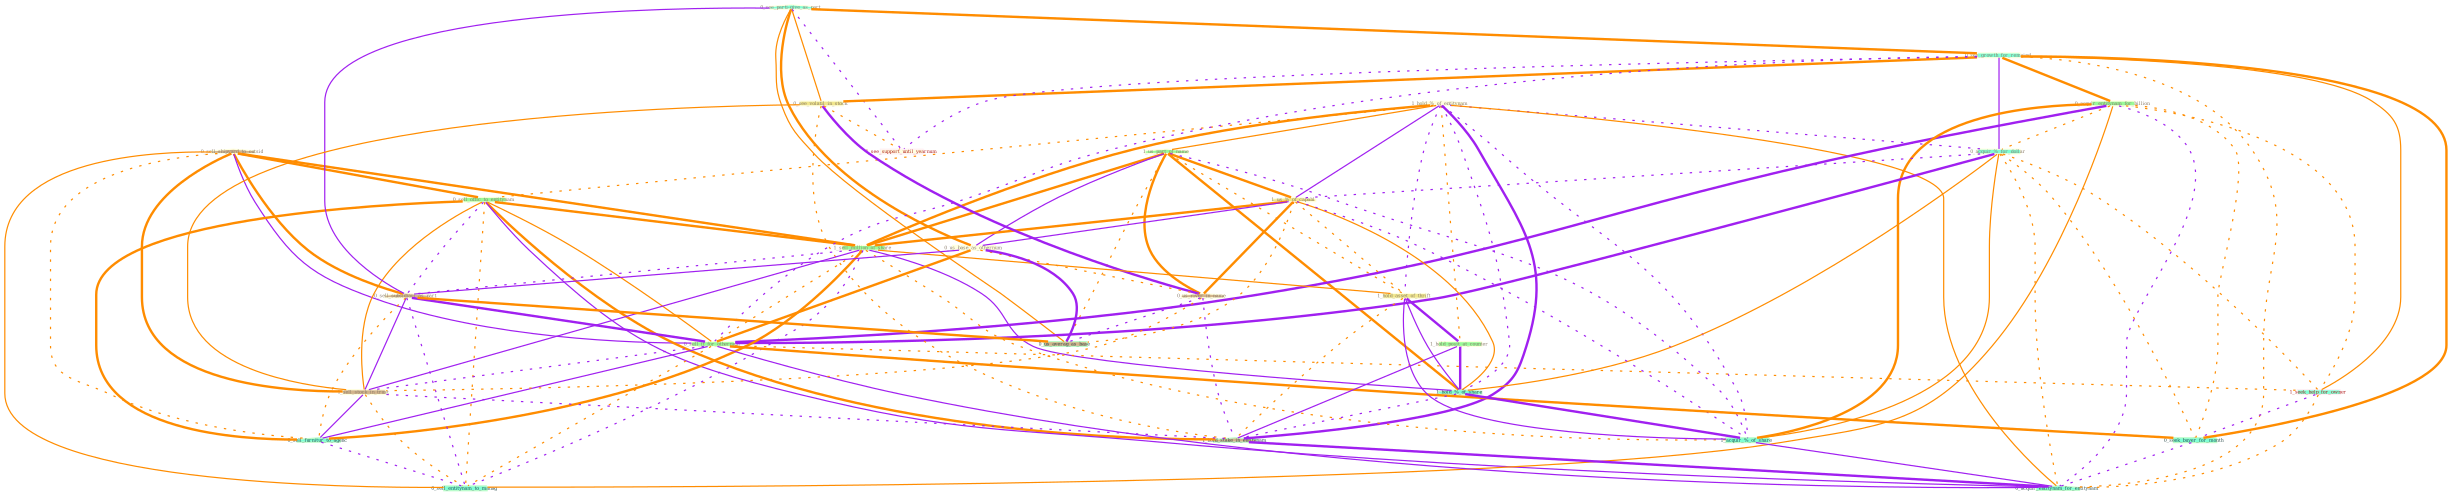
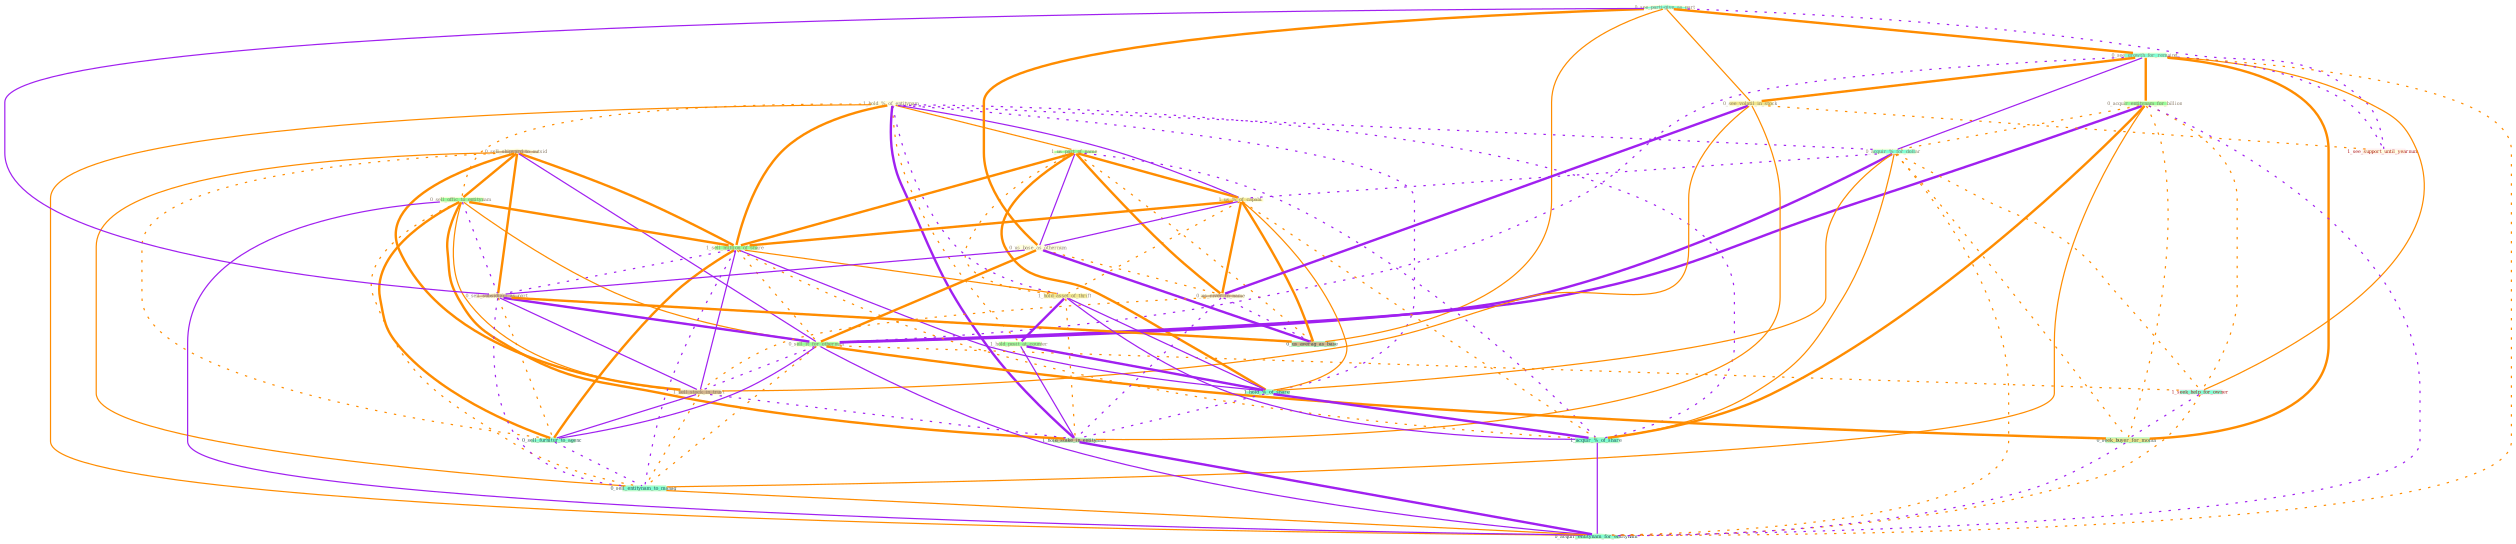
(1518, 298) -> (1392, 302)
(1218, 309) -> (1280, 266)
(982, 373) -> (1579, 408)
(2195, 440) -> (2128, 440)
none -> (1127, 513)
